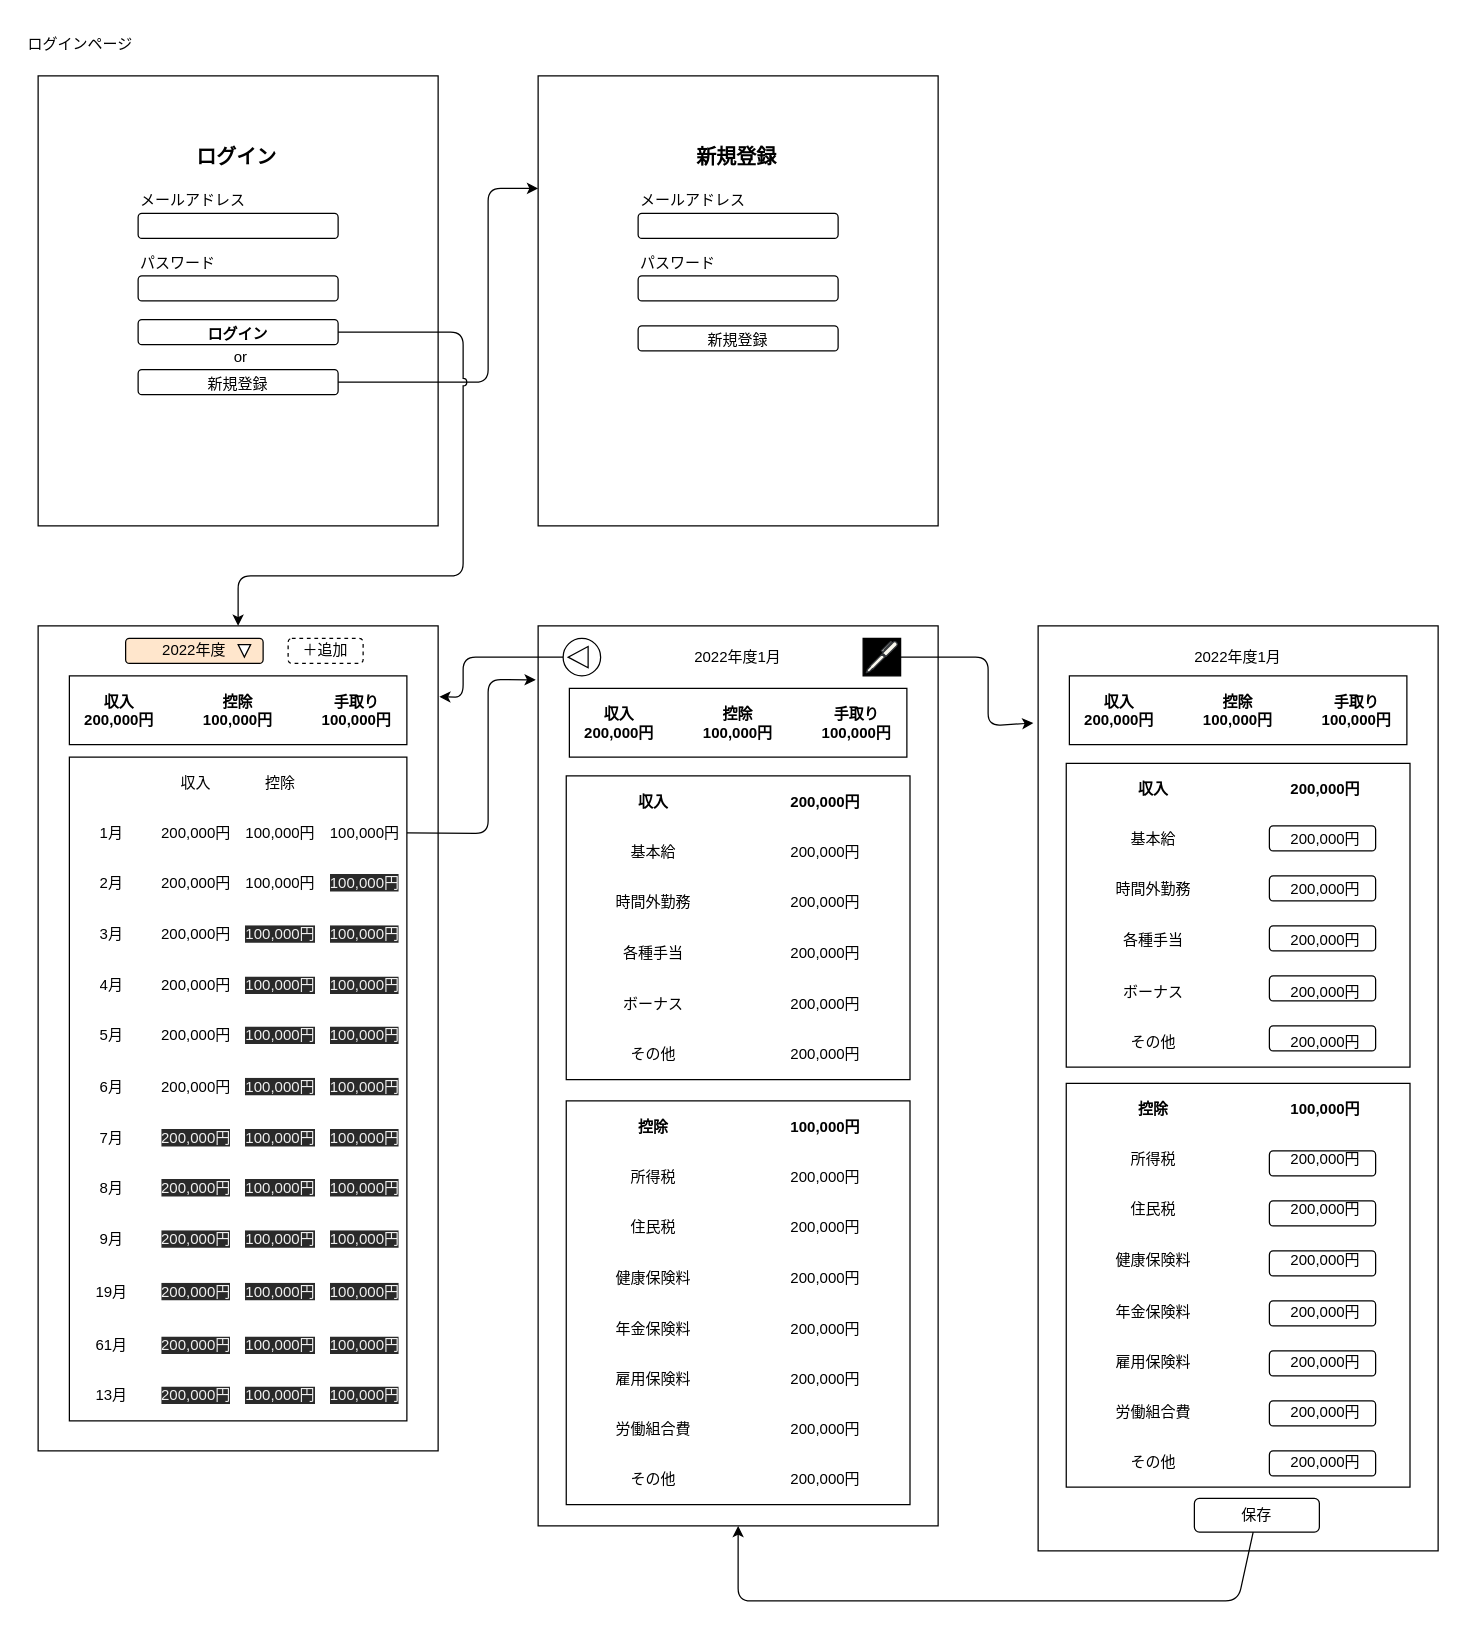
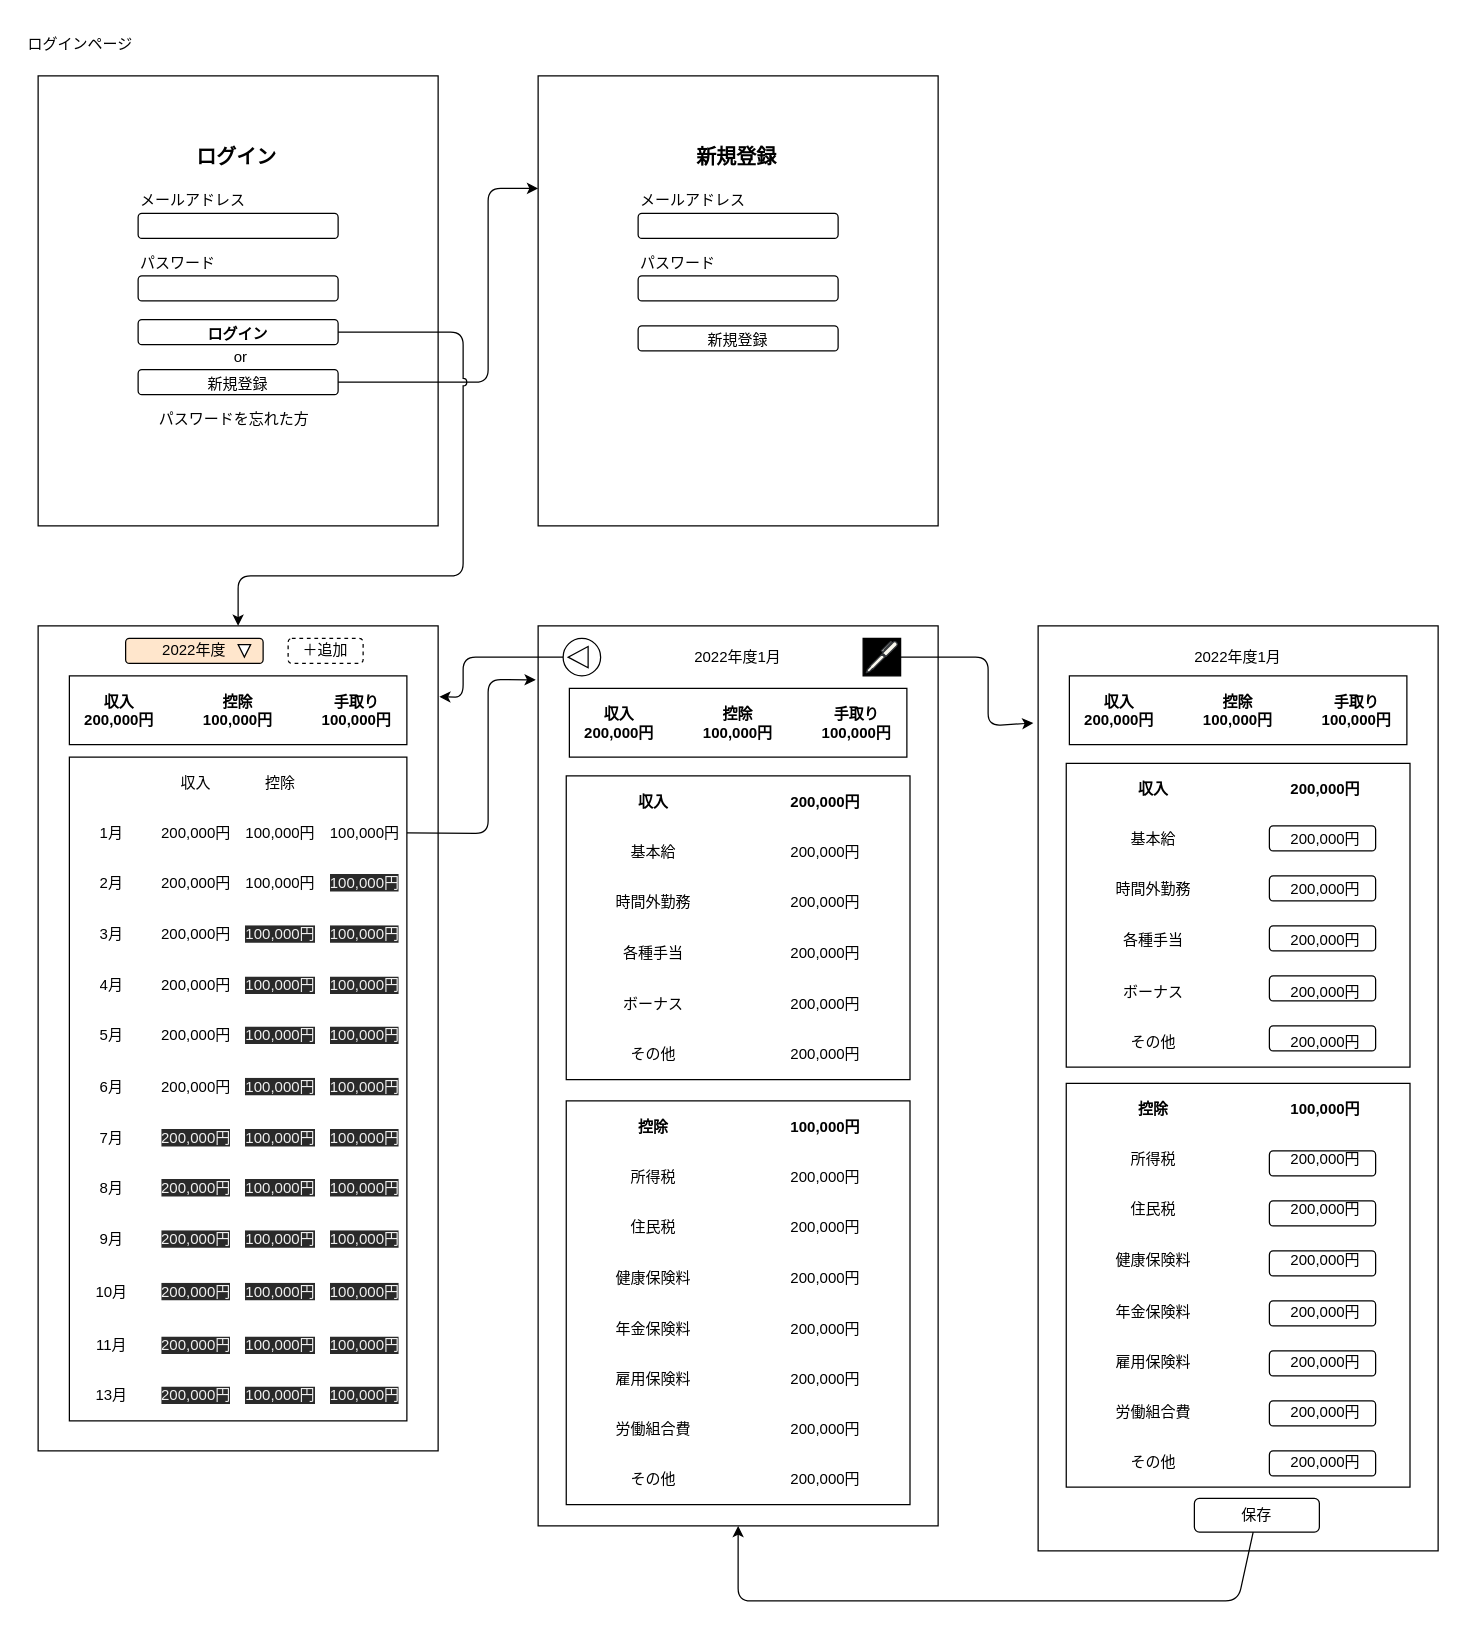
none -> (238, 419)
(112, 1292) -> (112, 1292)
(112, 1346) -> (112, 1346)
